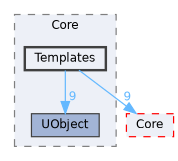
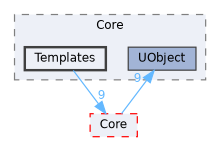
(65, 86) -> (134, 97)
